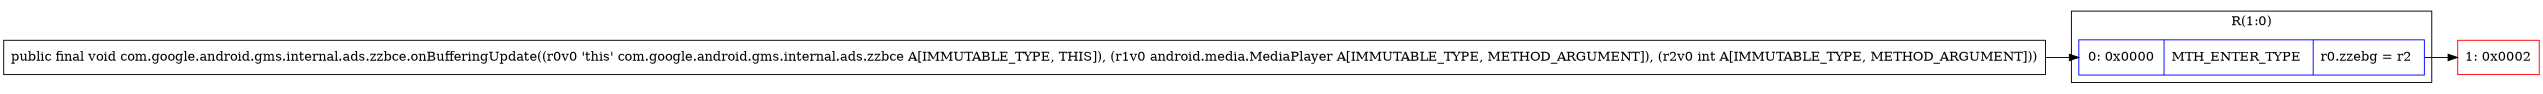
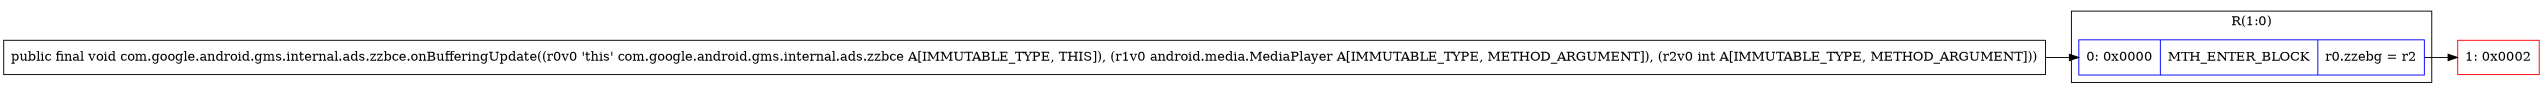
(2236, 57) -> (2239, 57)
